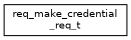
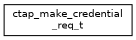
(66, 20) -> (68, 20)
